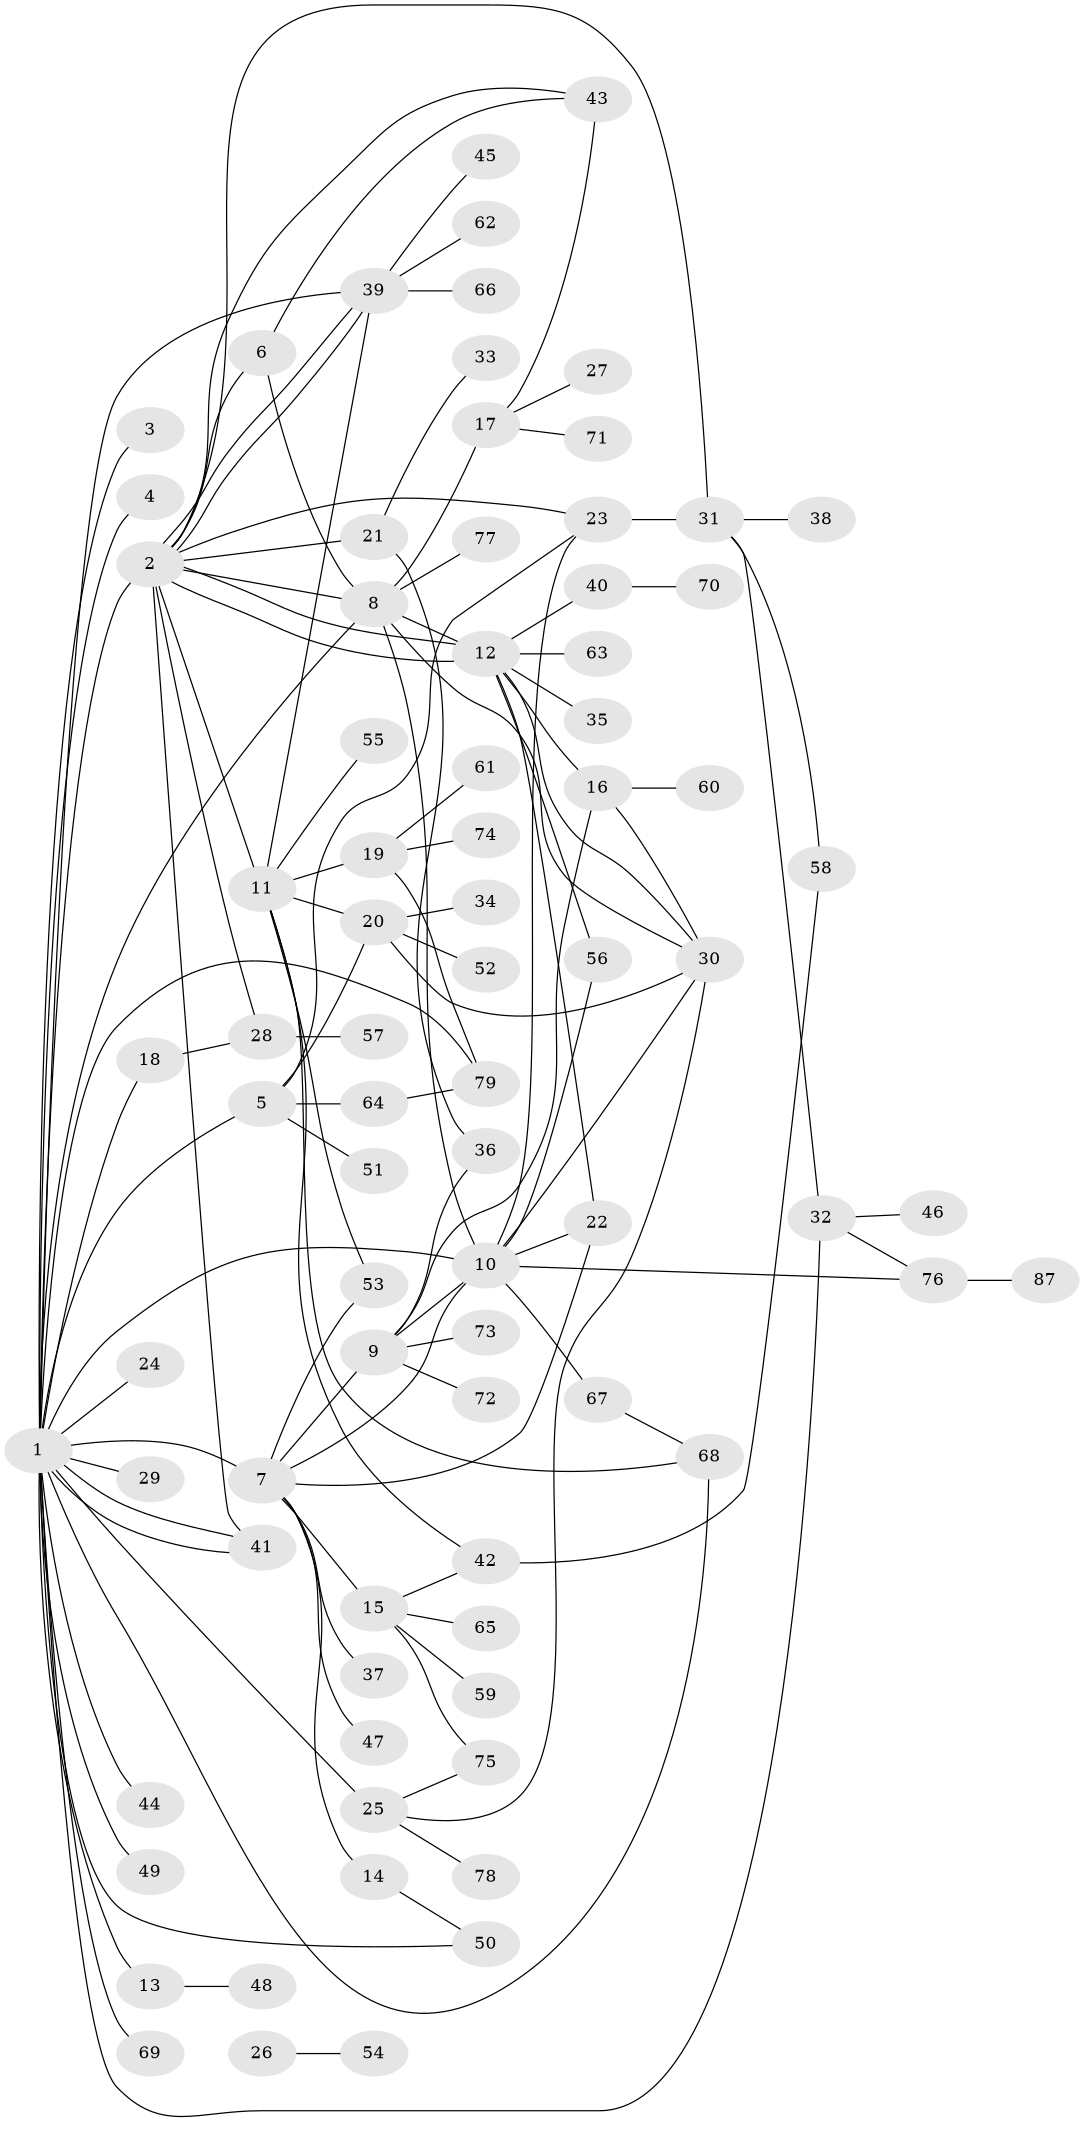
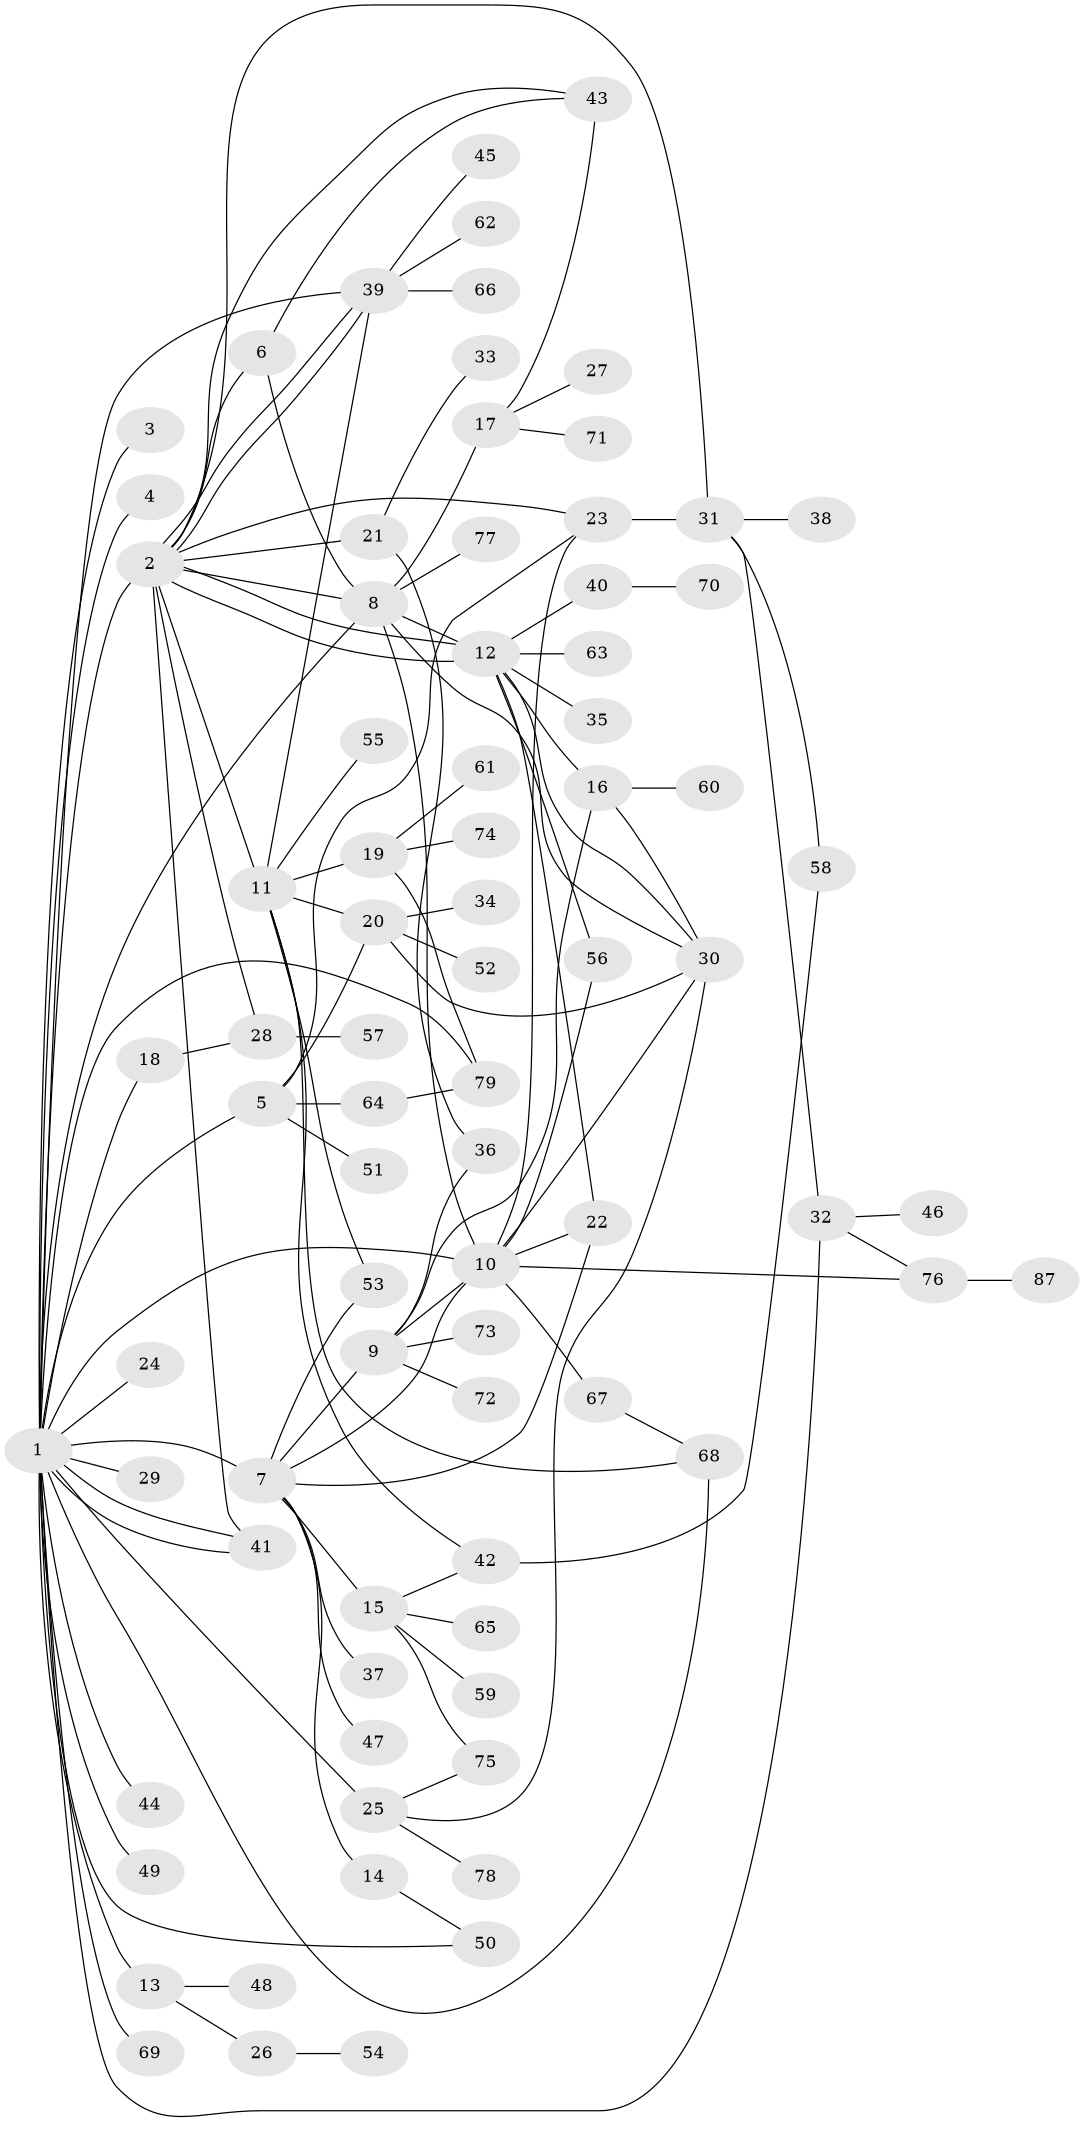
none -> (206, 2020)
